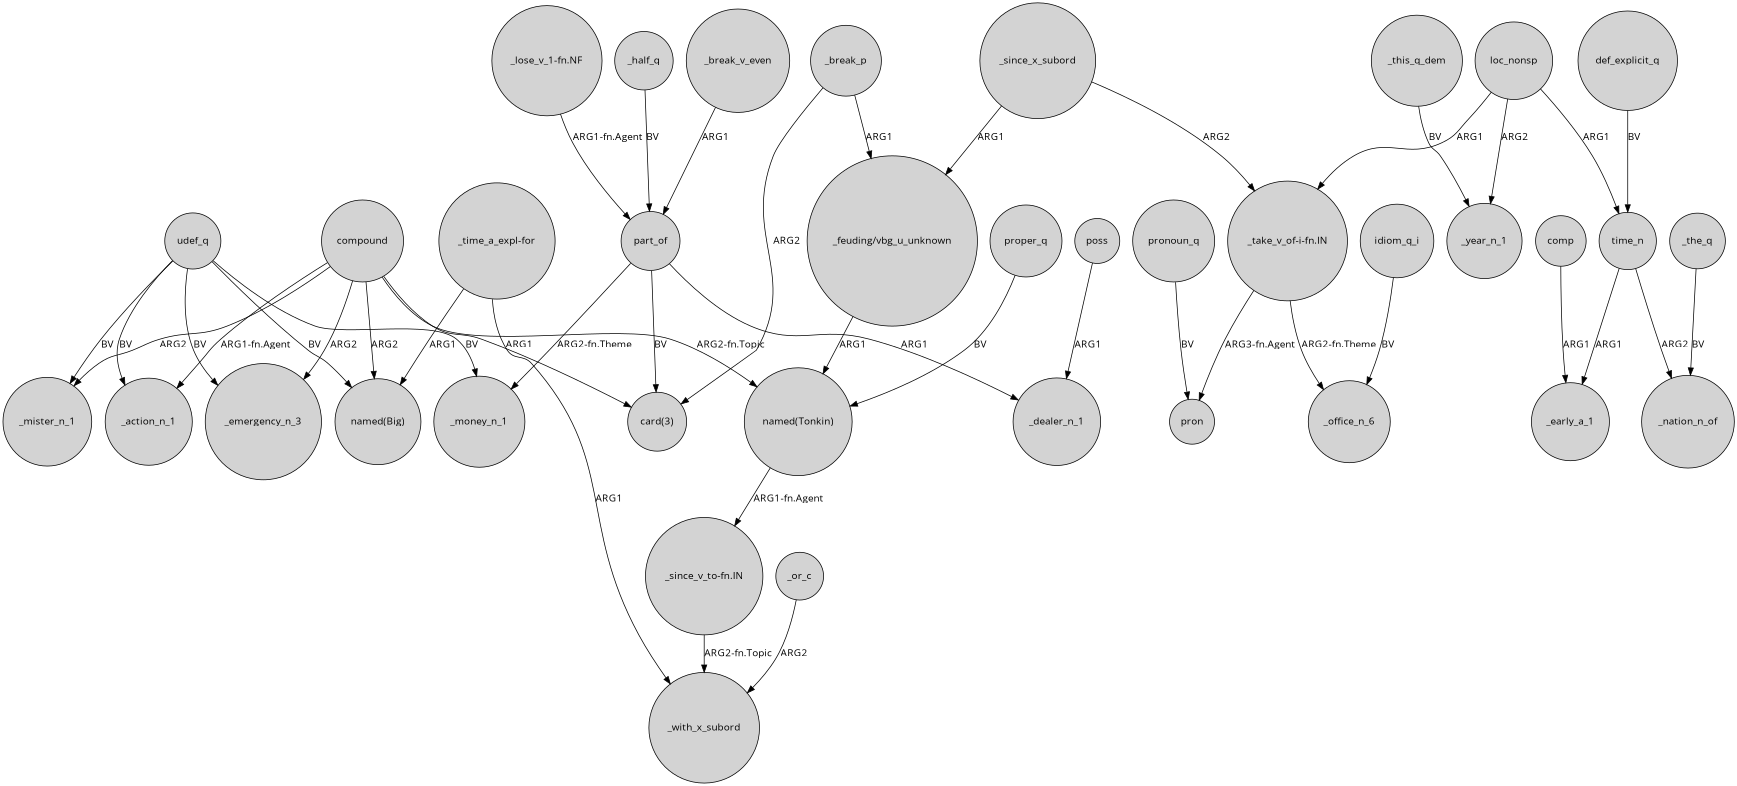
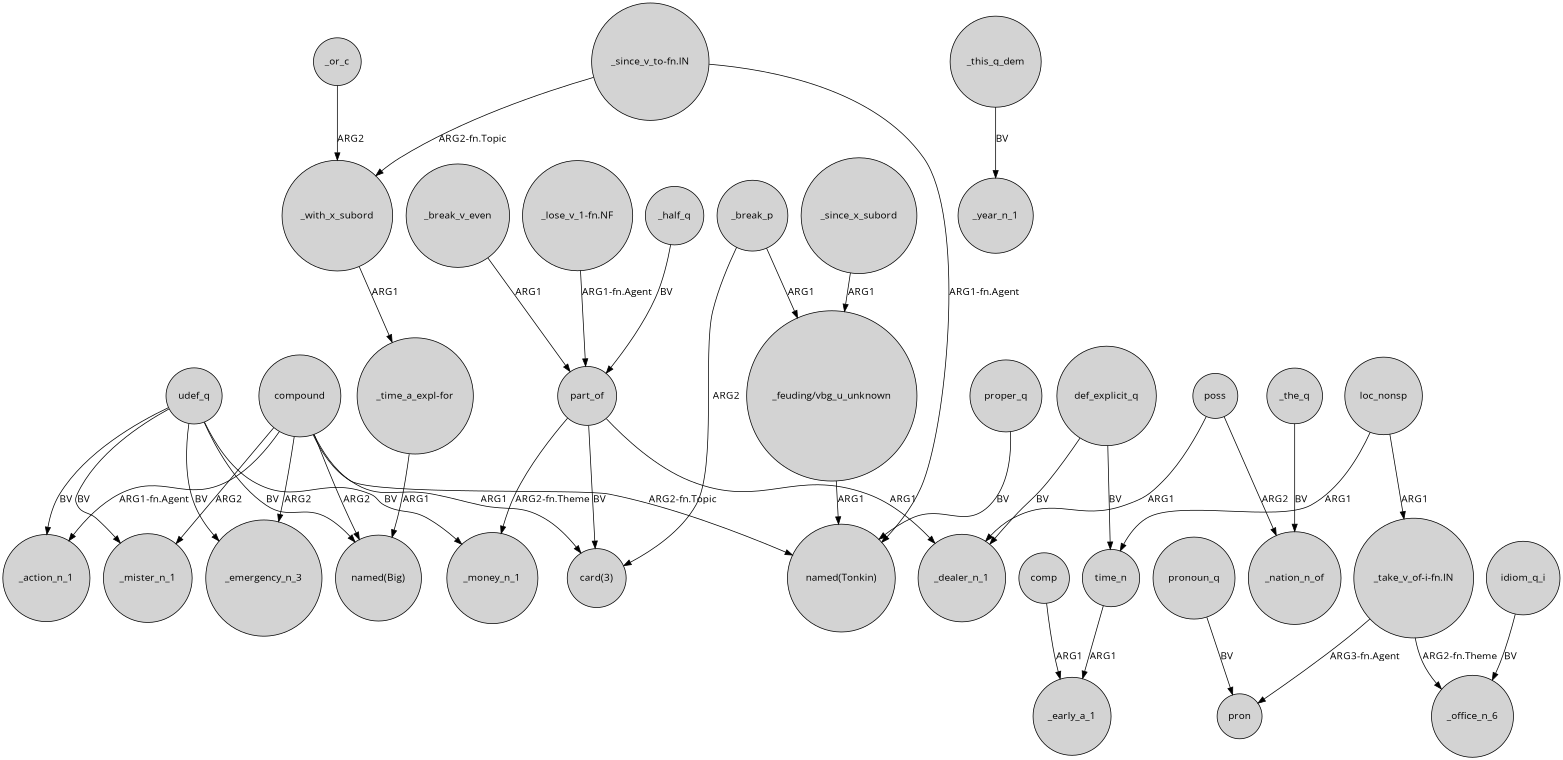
(1177, 125) -> none
(1500, 148) -> none
(1652, 320) -> (1249, 473)
(591, 480) -> (374, 301)
none -> (1040, 491)
(754, 494) -> (945, 232)
